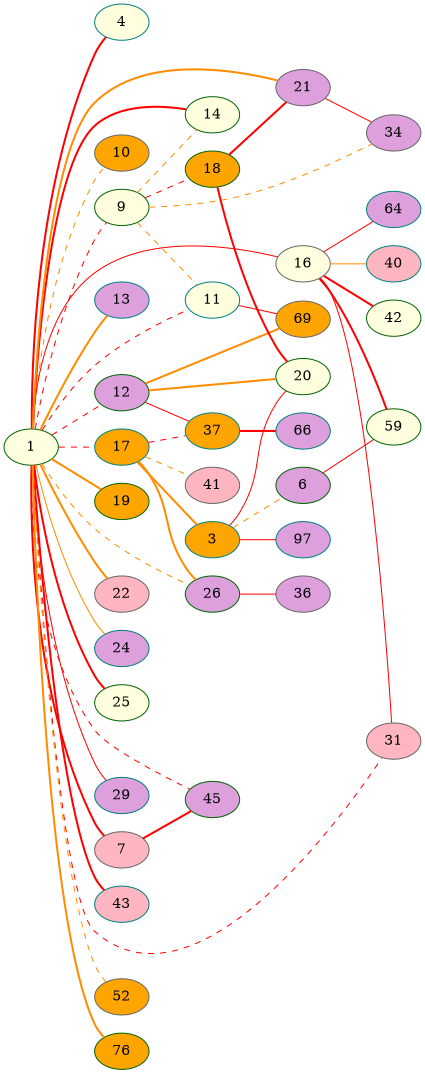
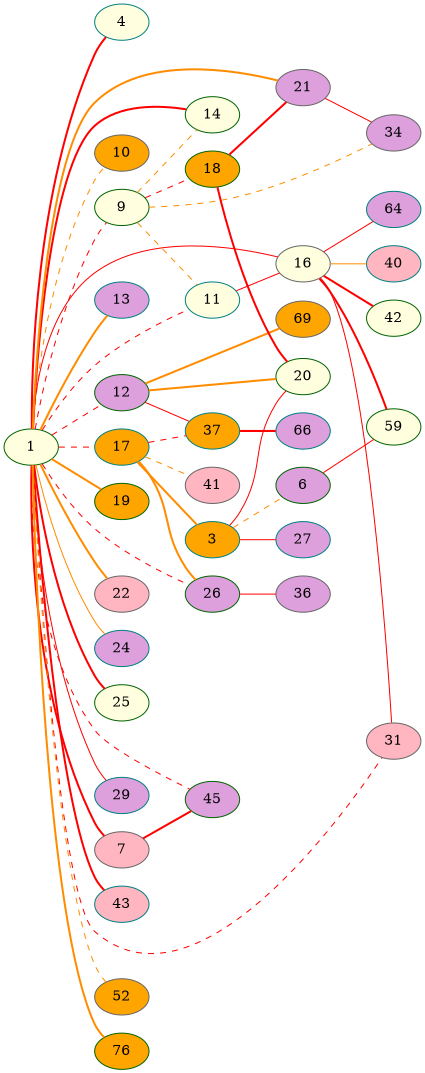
(265, 311) -> (258, 282)
(105, 537) -> (105, 537)
(303, 540) -> (303, 540)
